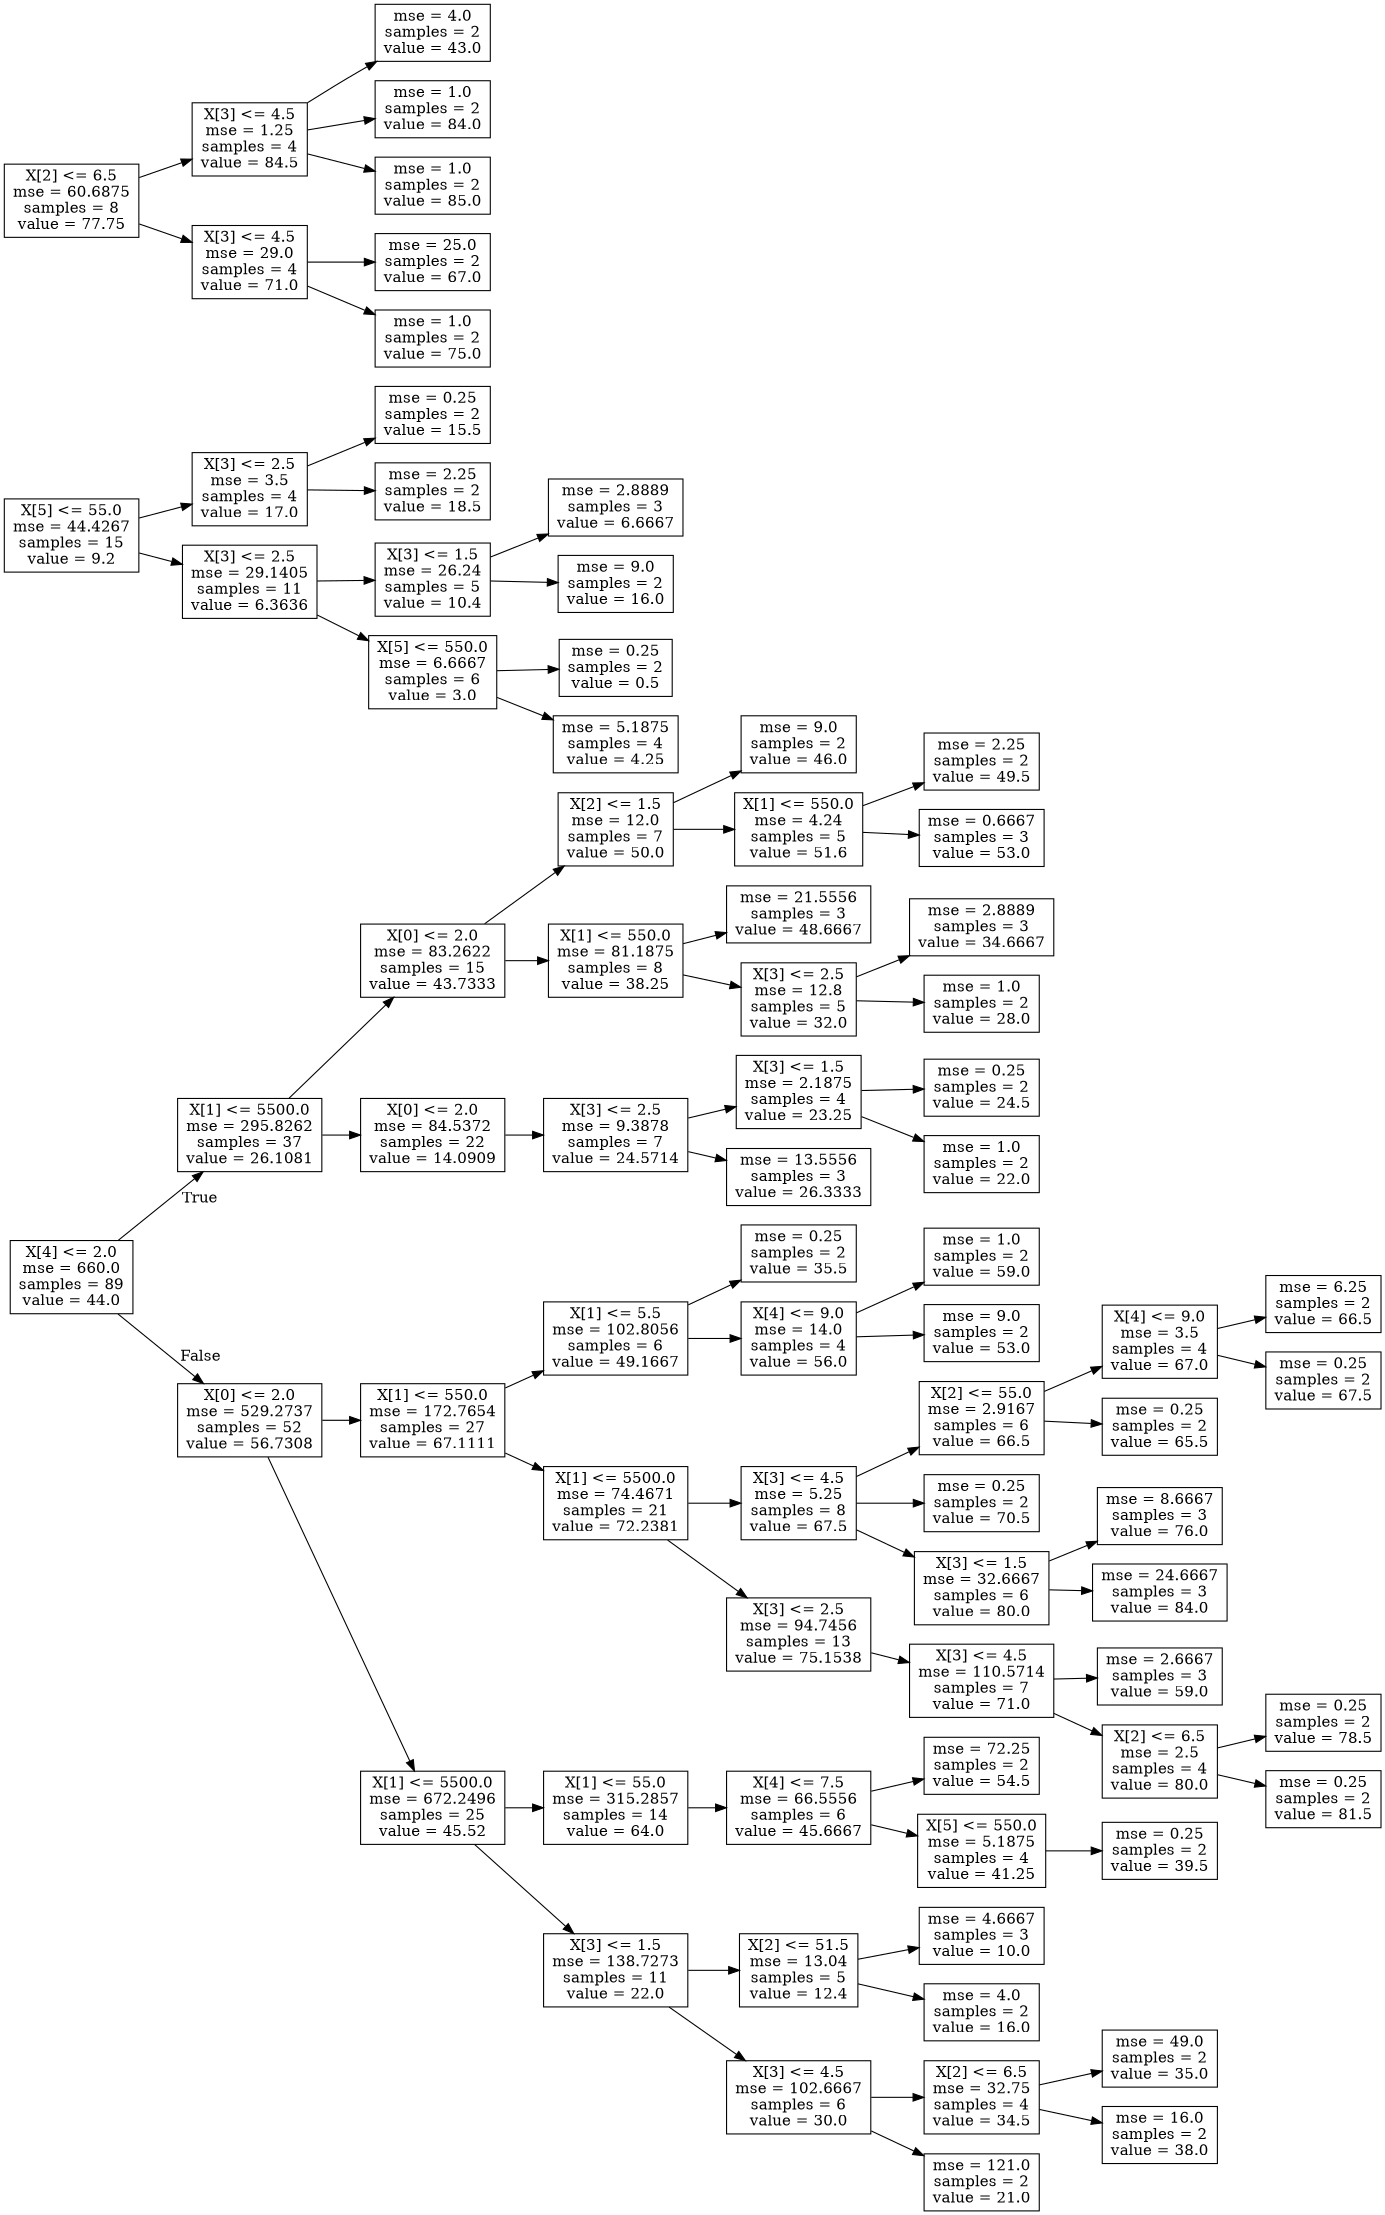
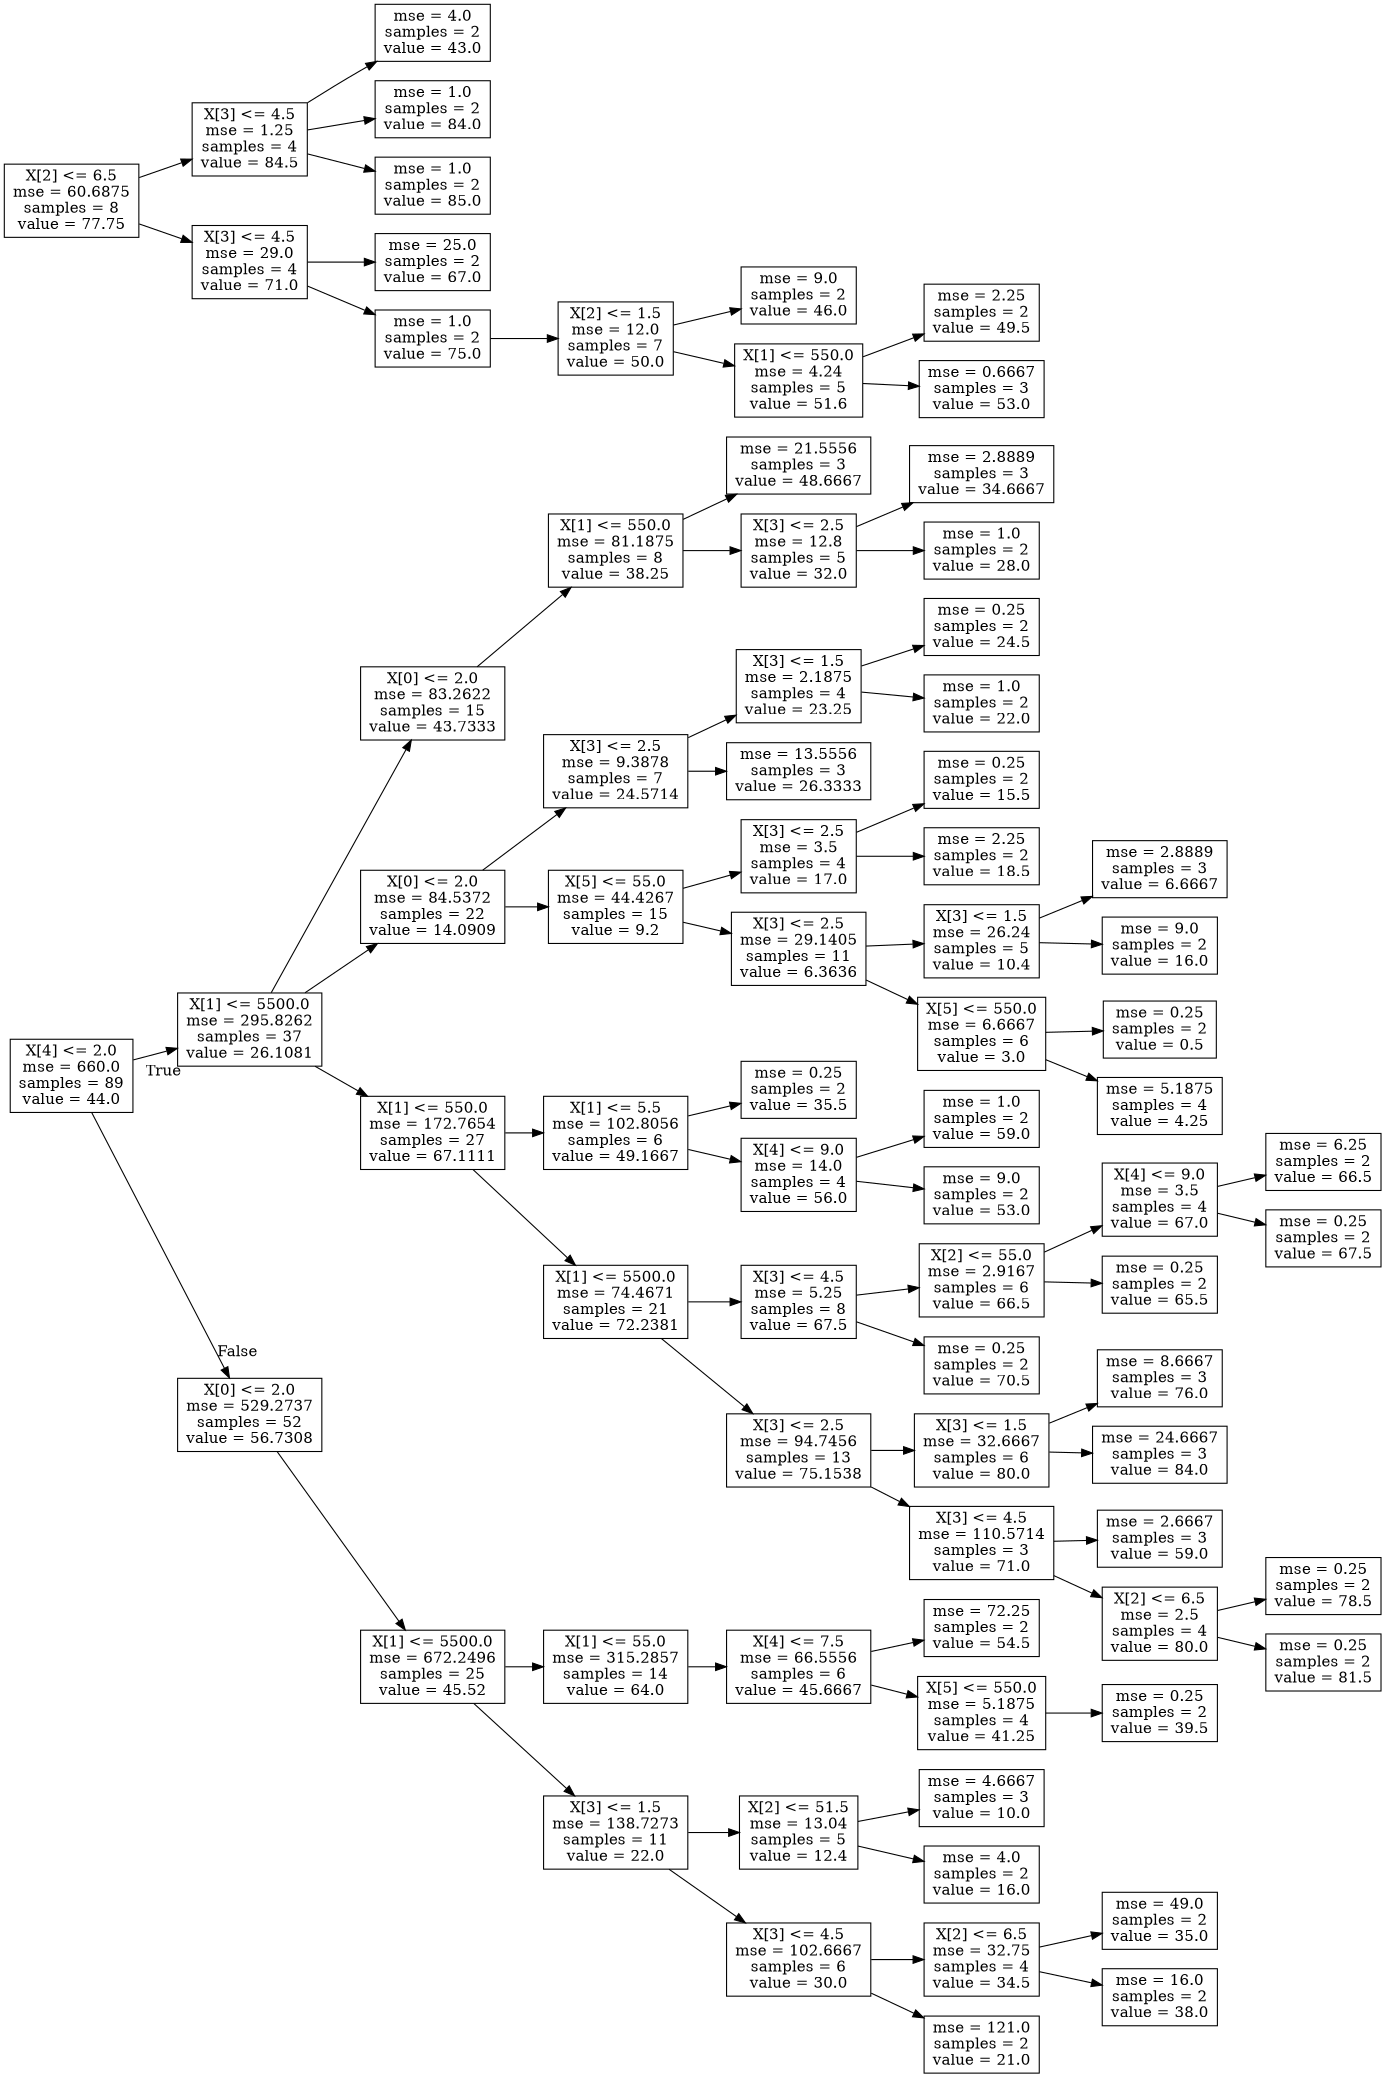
(520, 898) -> (519, 339)
none -> (521, 907)
(336, 1420) -> (336, 1079)
(880, 1541) -> (887, 1450)
(982, 1681) -> (982, 1543)
